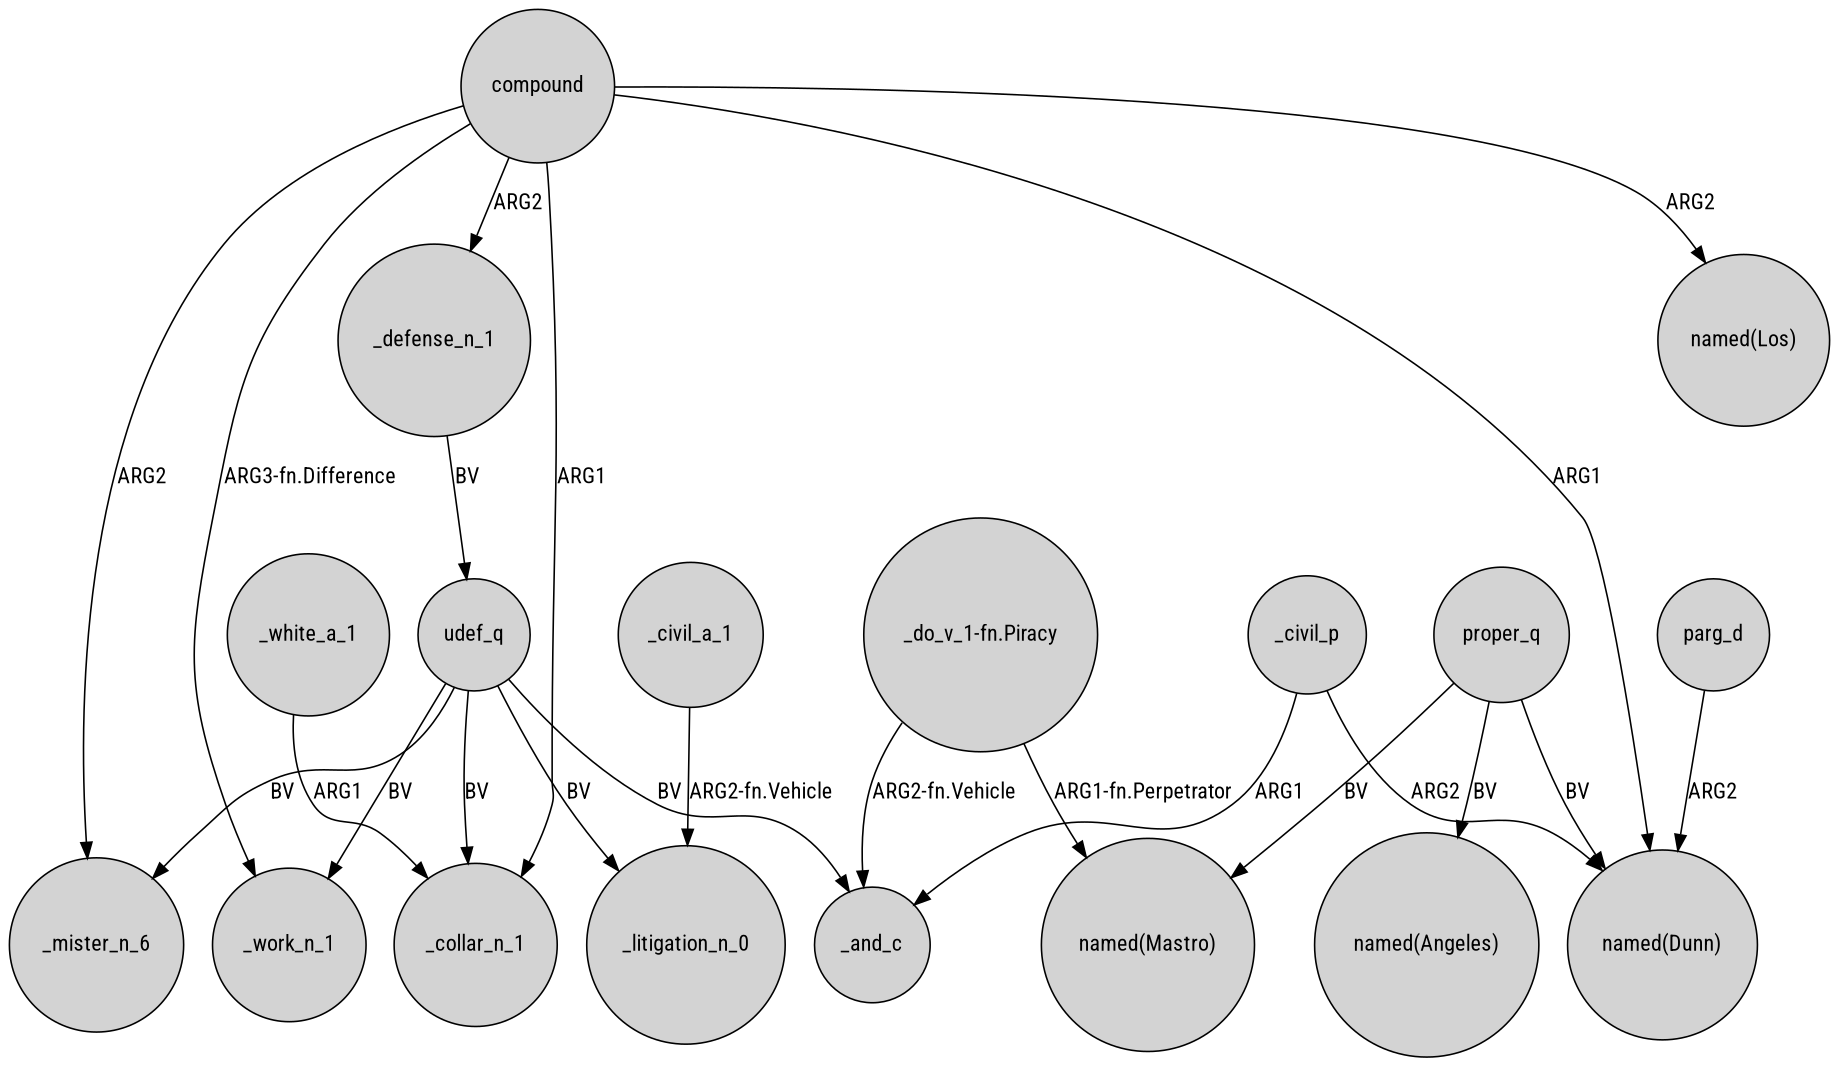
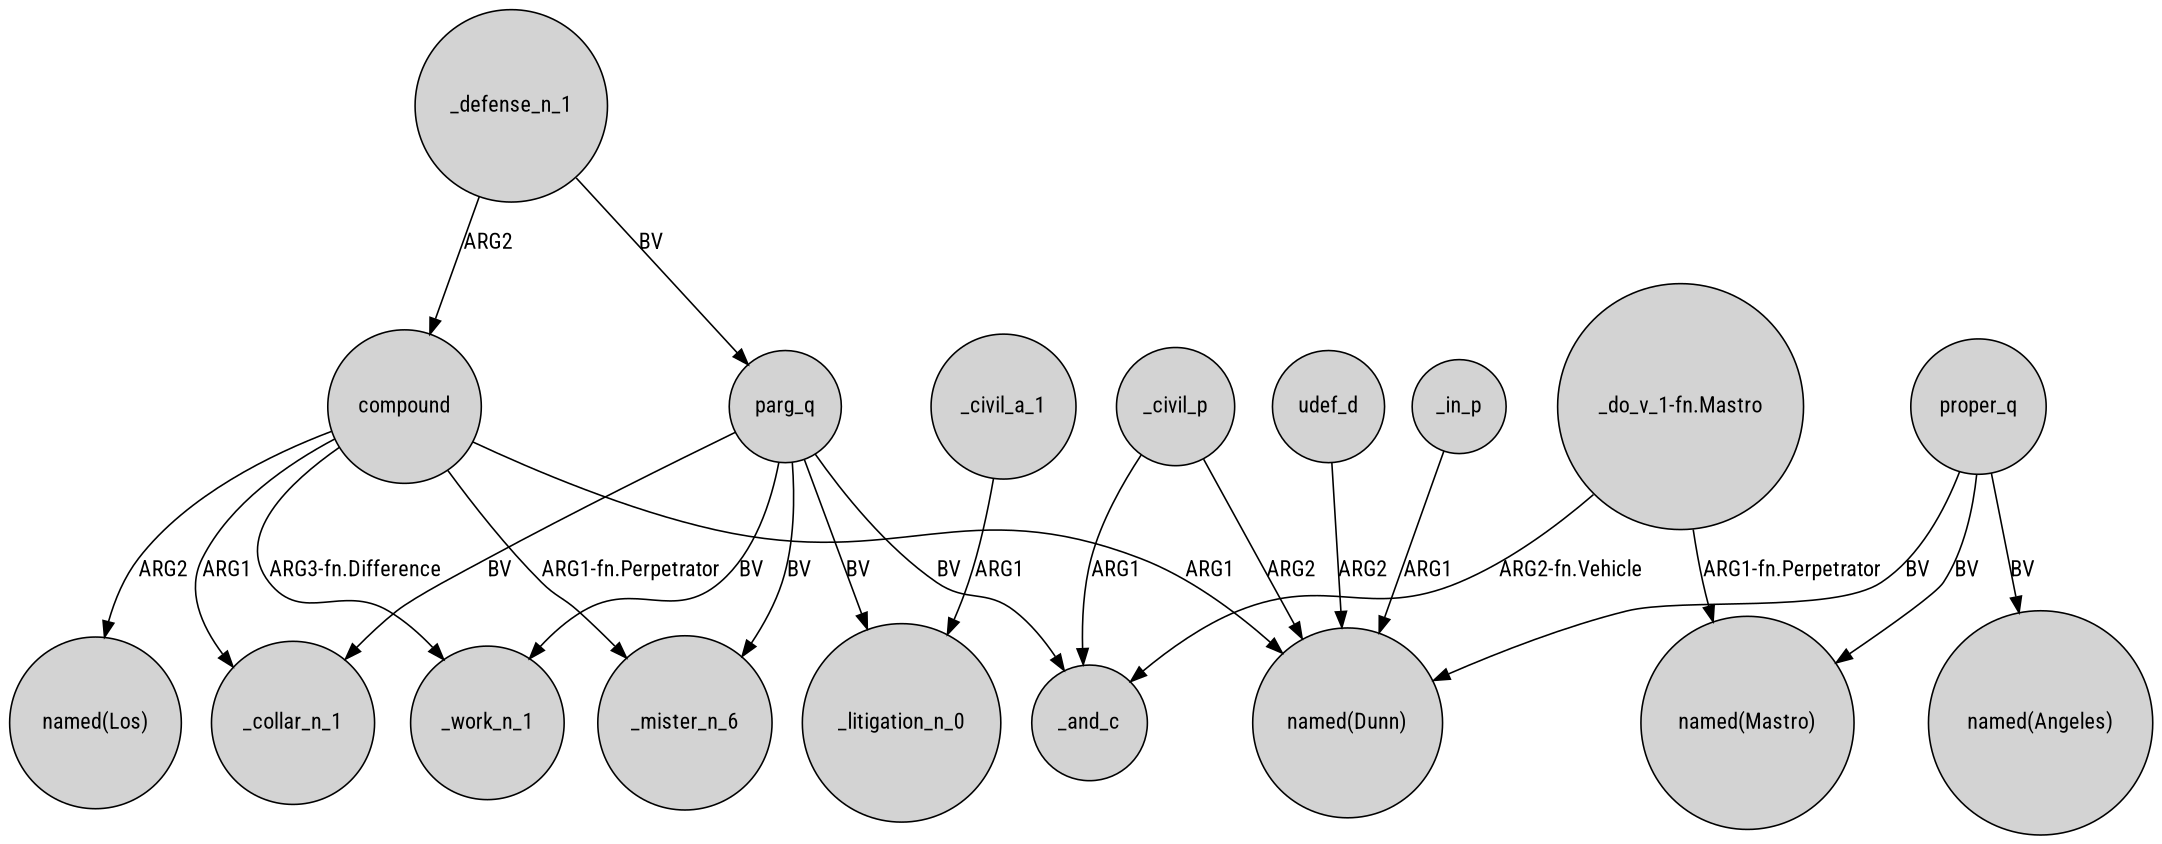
(493, 197) -> (457, 258)
none -> (1459, 407)
(142, 477) -> (631, 570)
(308, 635) -> none
(474, 635) -> (785, 407)
(981, 635) -> (1681, 407)
(1713, 635) -> (1329, 407)
(762, 792) -> (1000, 570)
